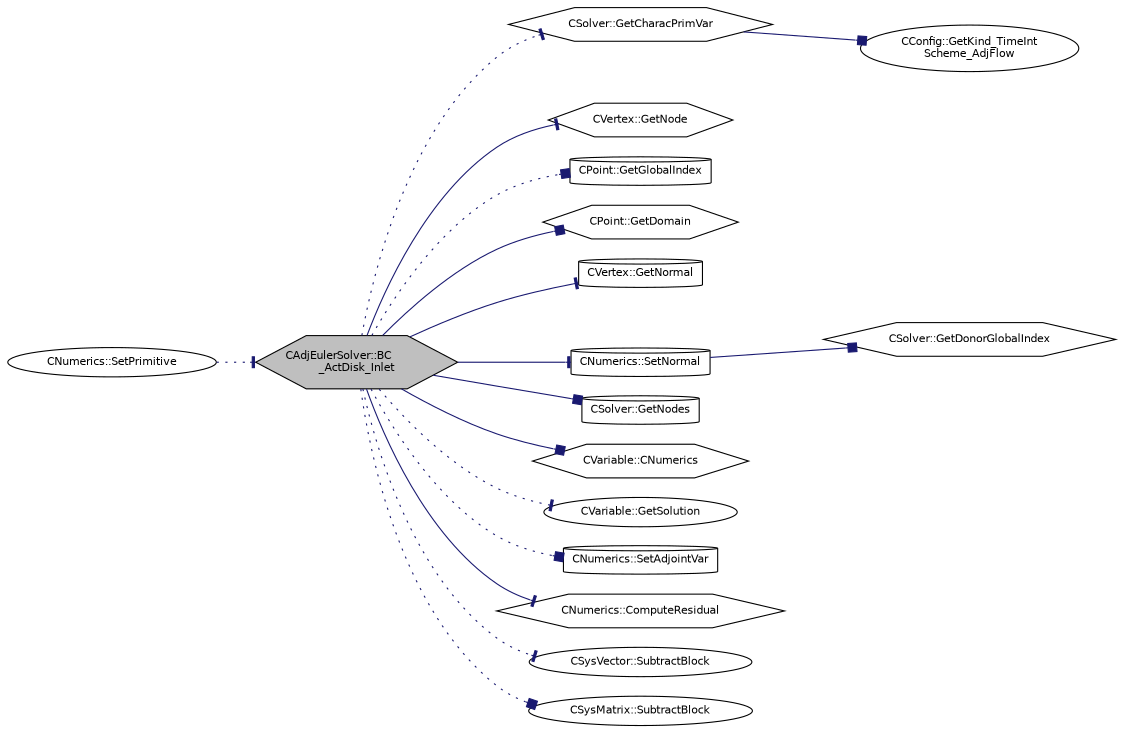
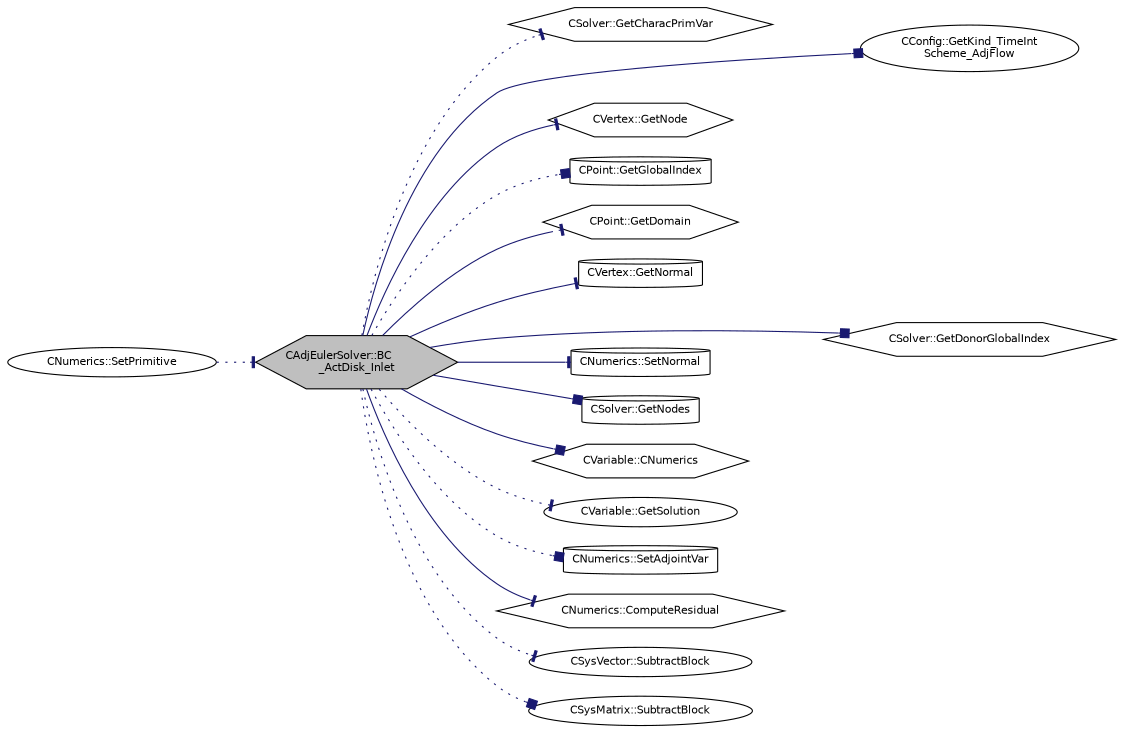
(800, 36) -> (532, 82)
(460, 270) -> (460, 270)
(778, 353) -> (634, 331)
